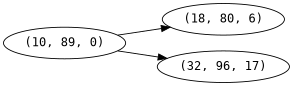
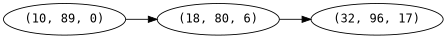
(138, 54) -> (291, 19)
